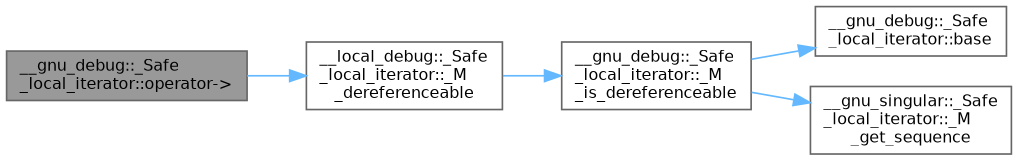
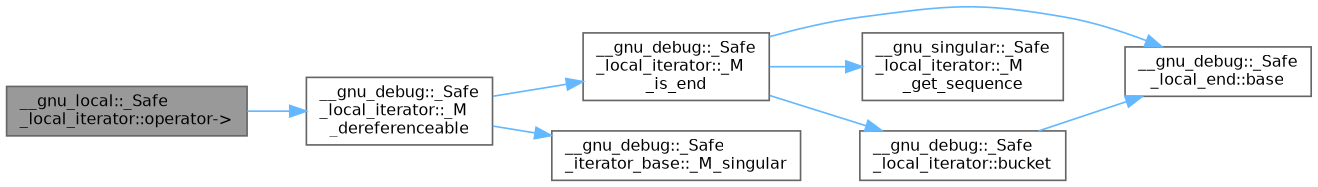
(911, 31) -> (1218, 72)
(127, 76) -> (127, 111)
(404, 76) -> (399, 111)
(656, 76) -> (676, 67)
none -> (676, 156)
none -> (963, 156)
